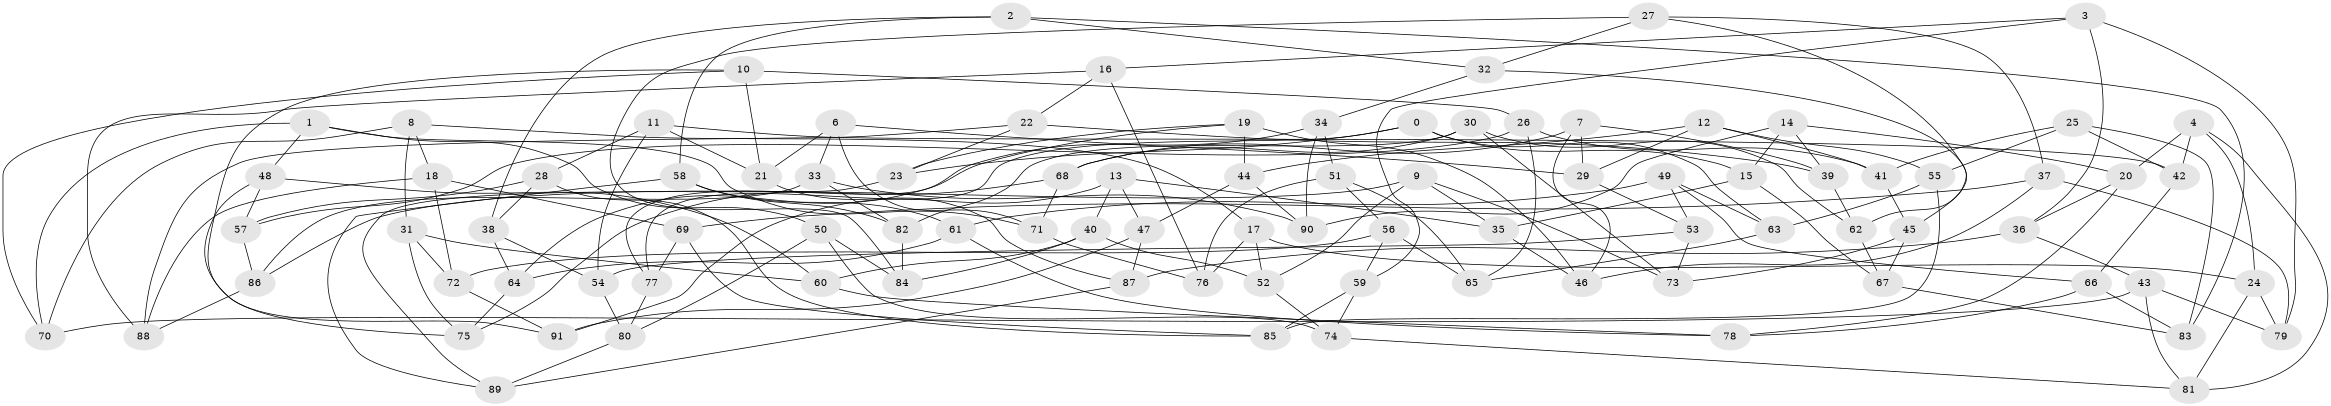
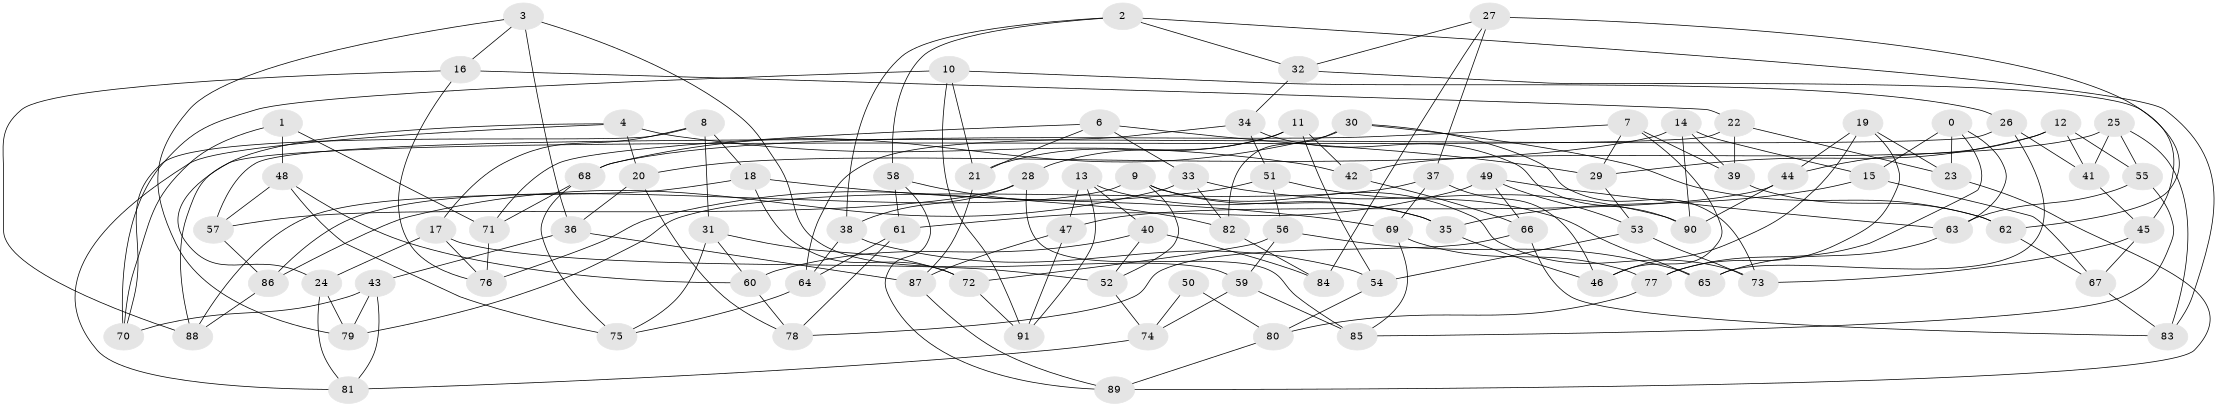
(582, 173) -> none
(869, 261) -> none
